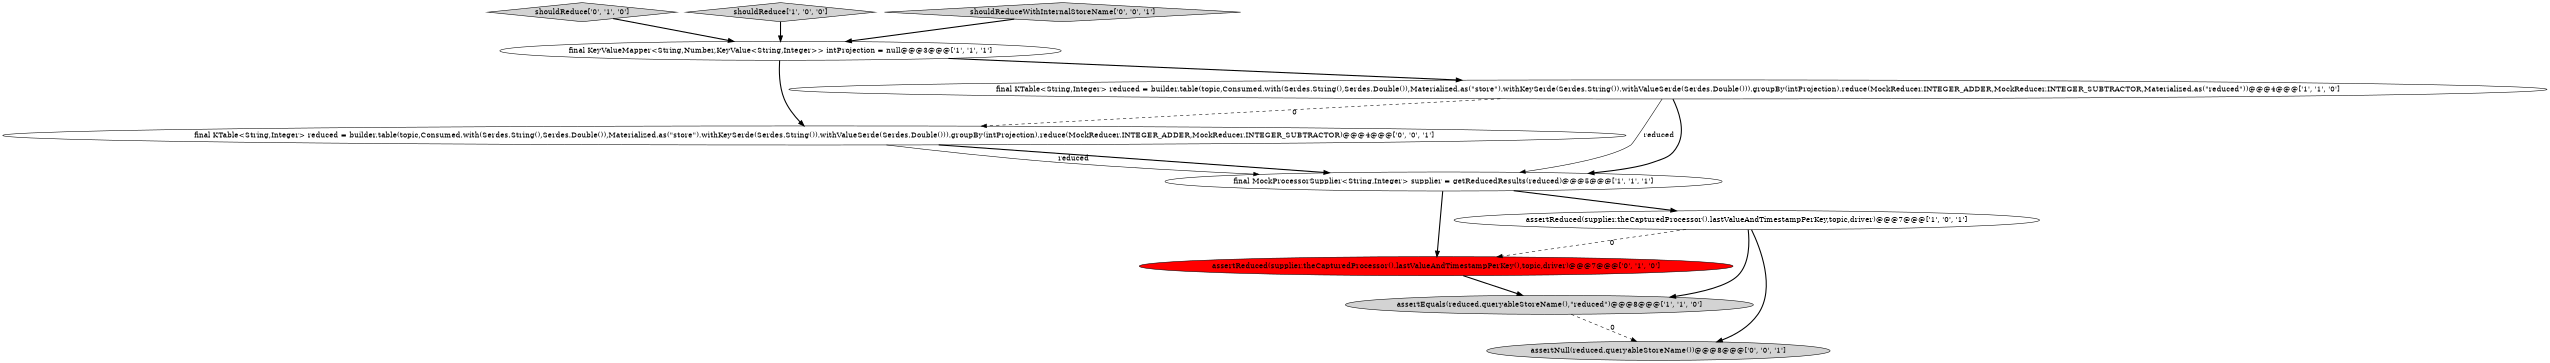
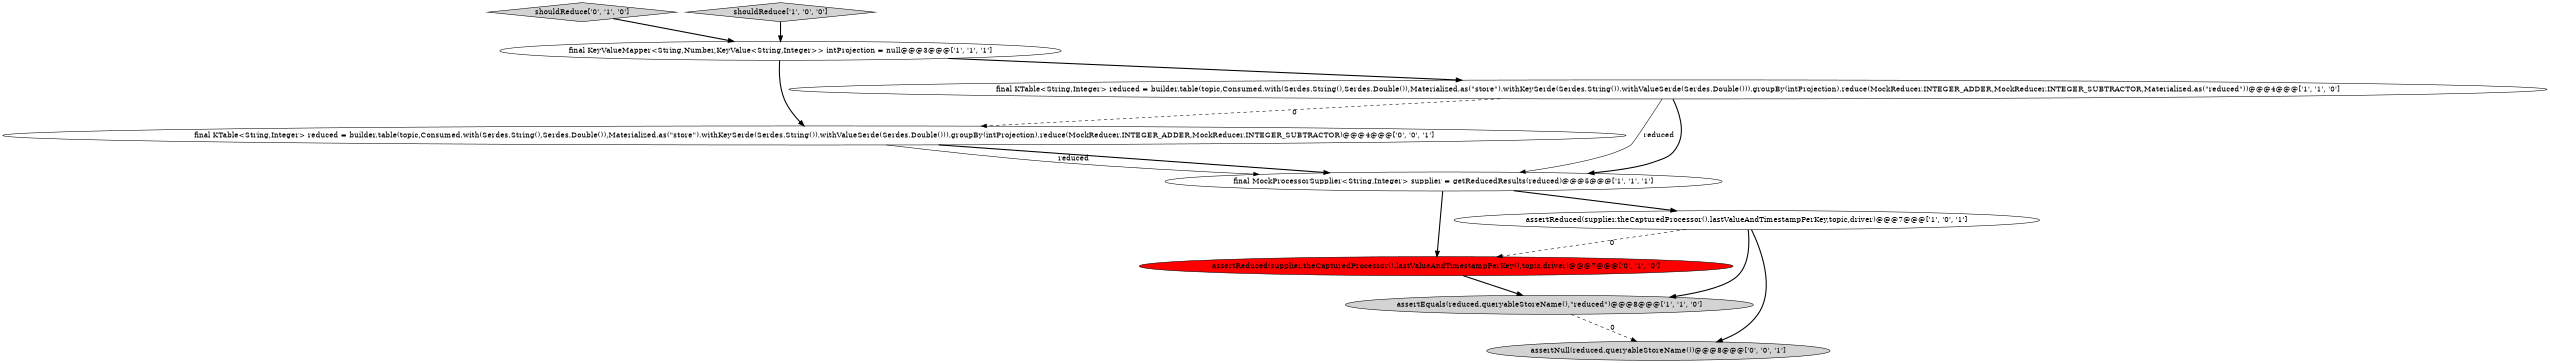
(1063, 12) -> none
